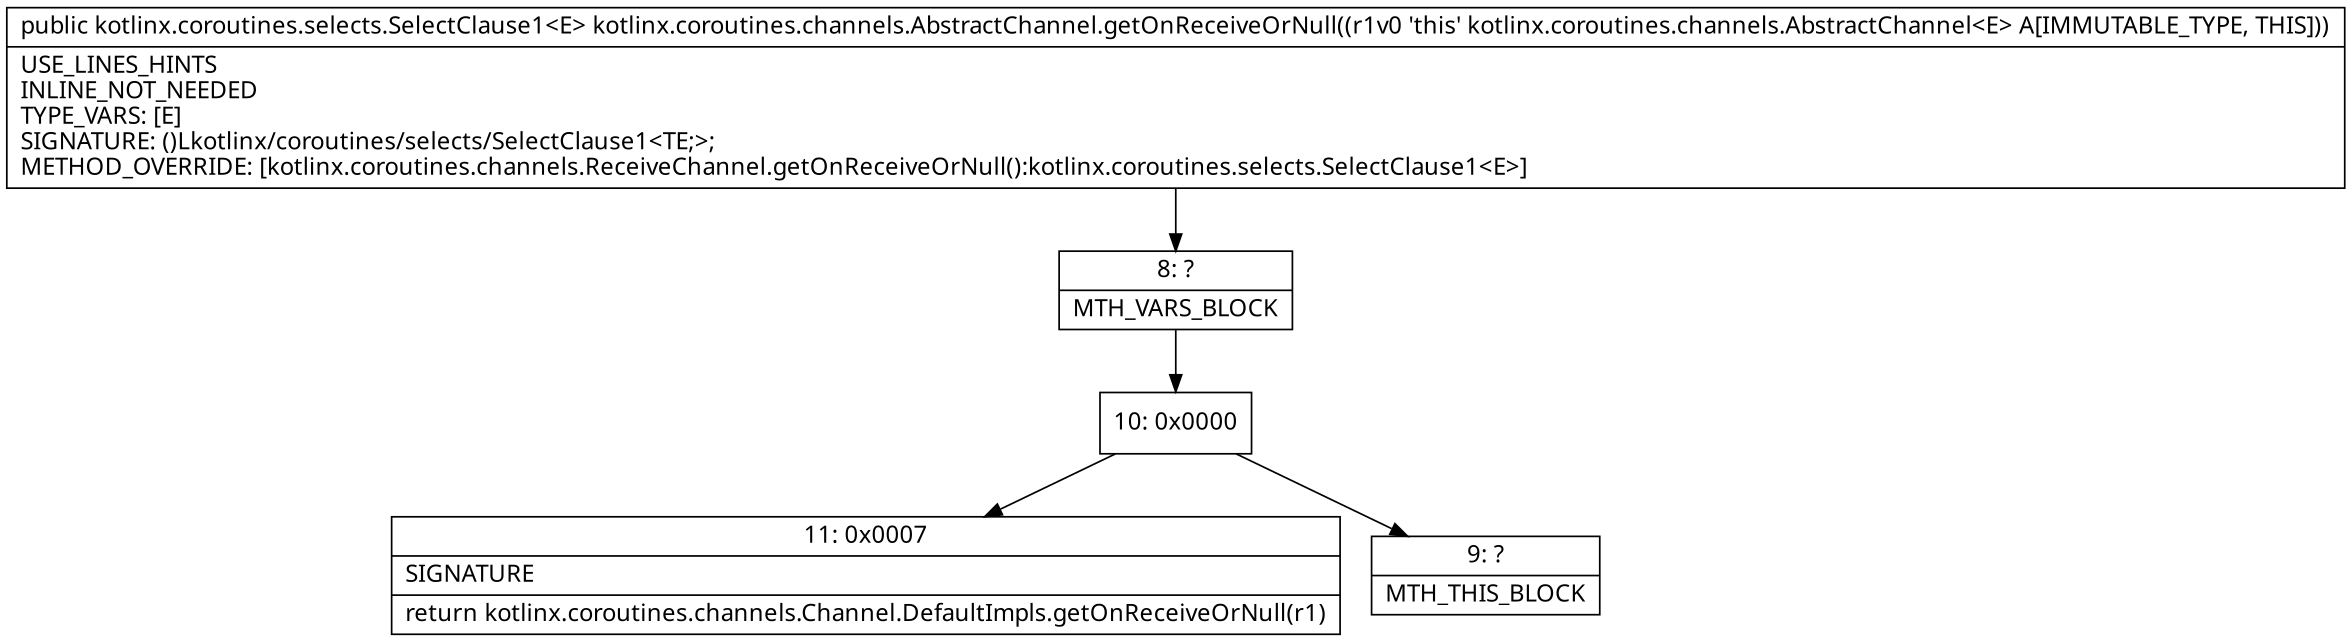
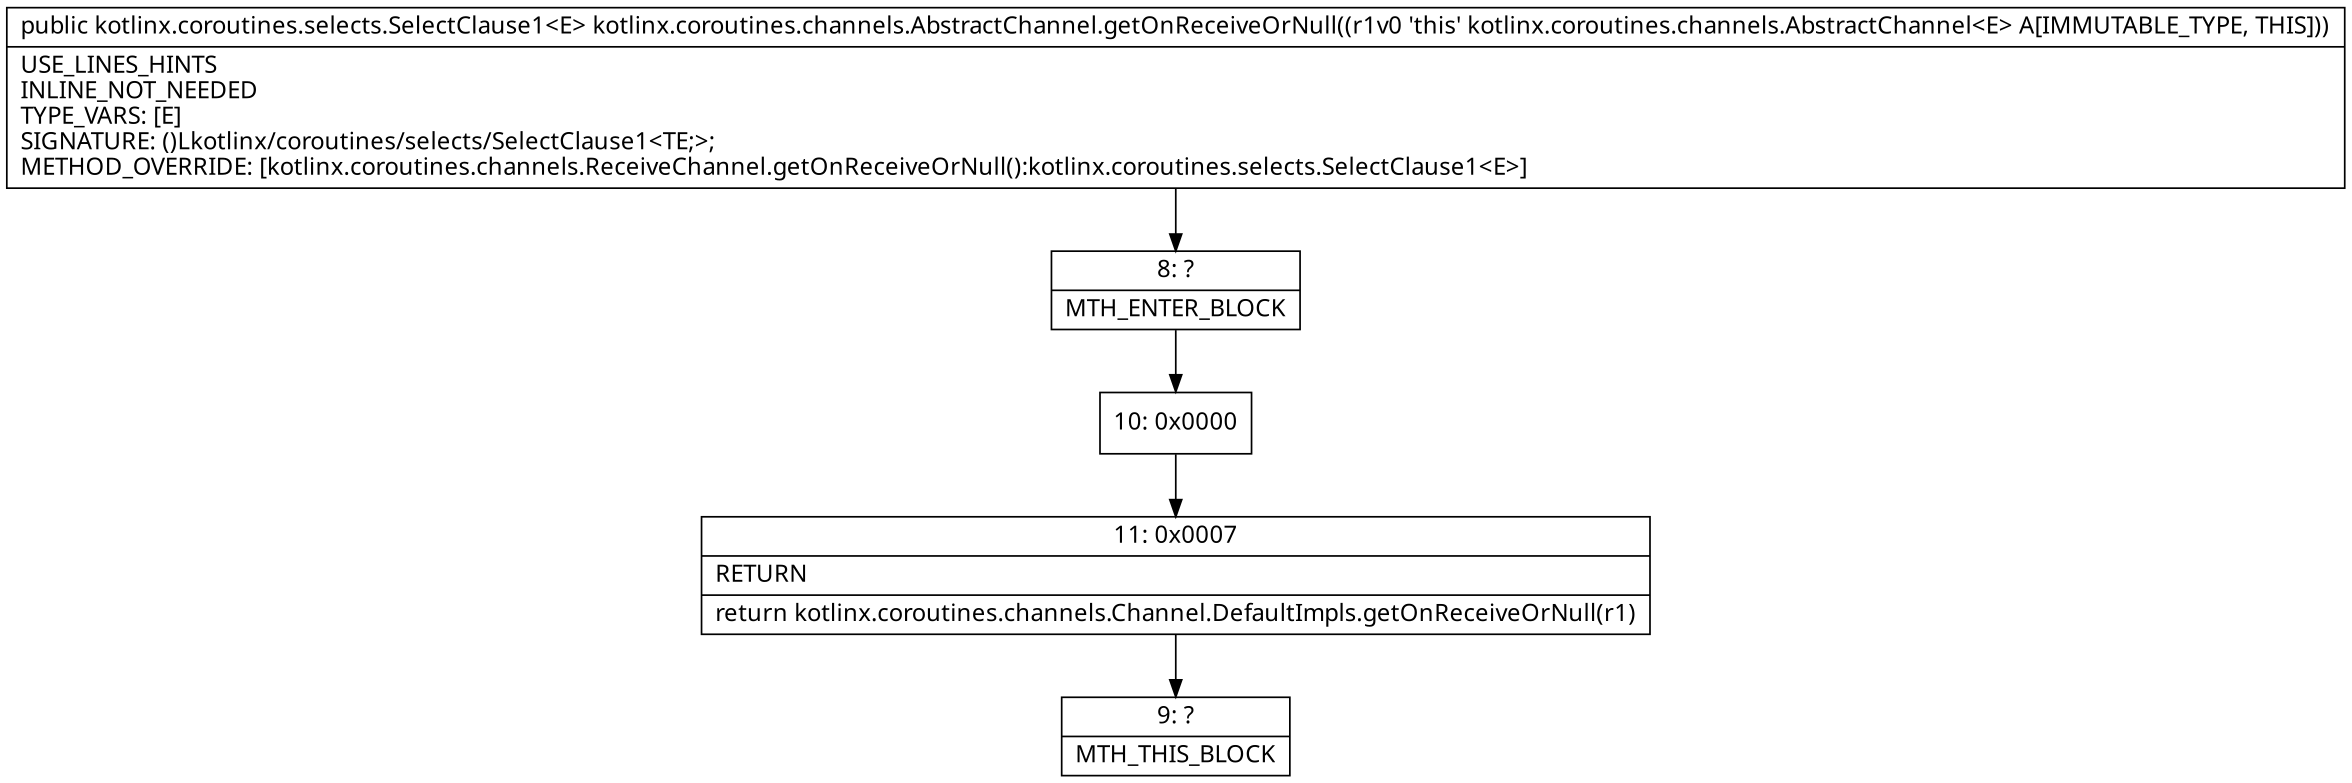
(1176, 309) -> (1176, 309)
(1314, 491) -> (1176, 657)
(470, 575) -> (762, 575)
